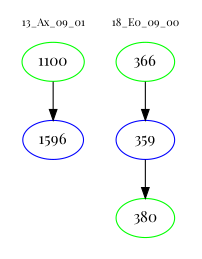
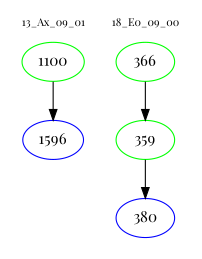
(145, 140) -> (145, 140)
(145, 218) -> (145, 218)
